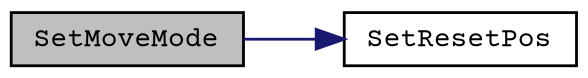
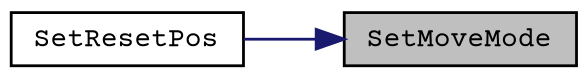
(280, 39) -> (280, 39)
